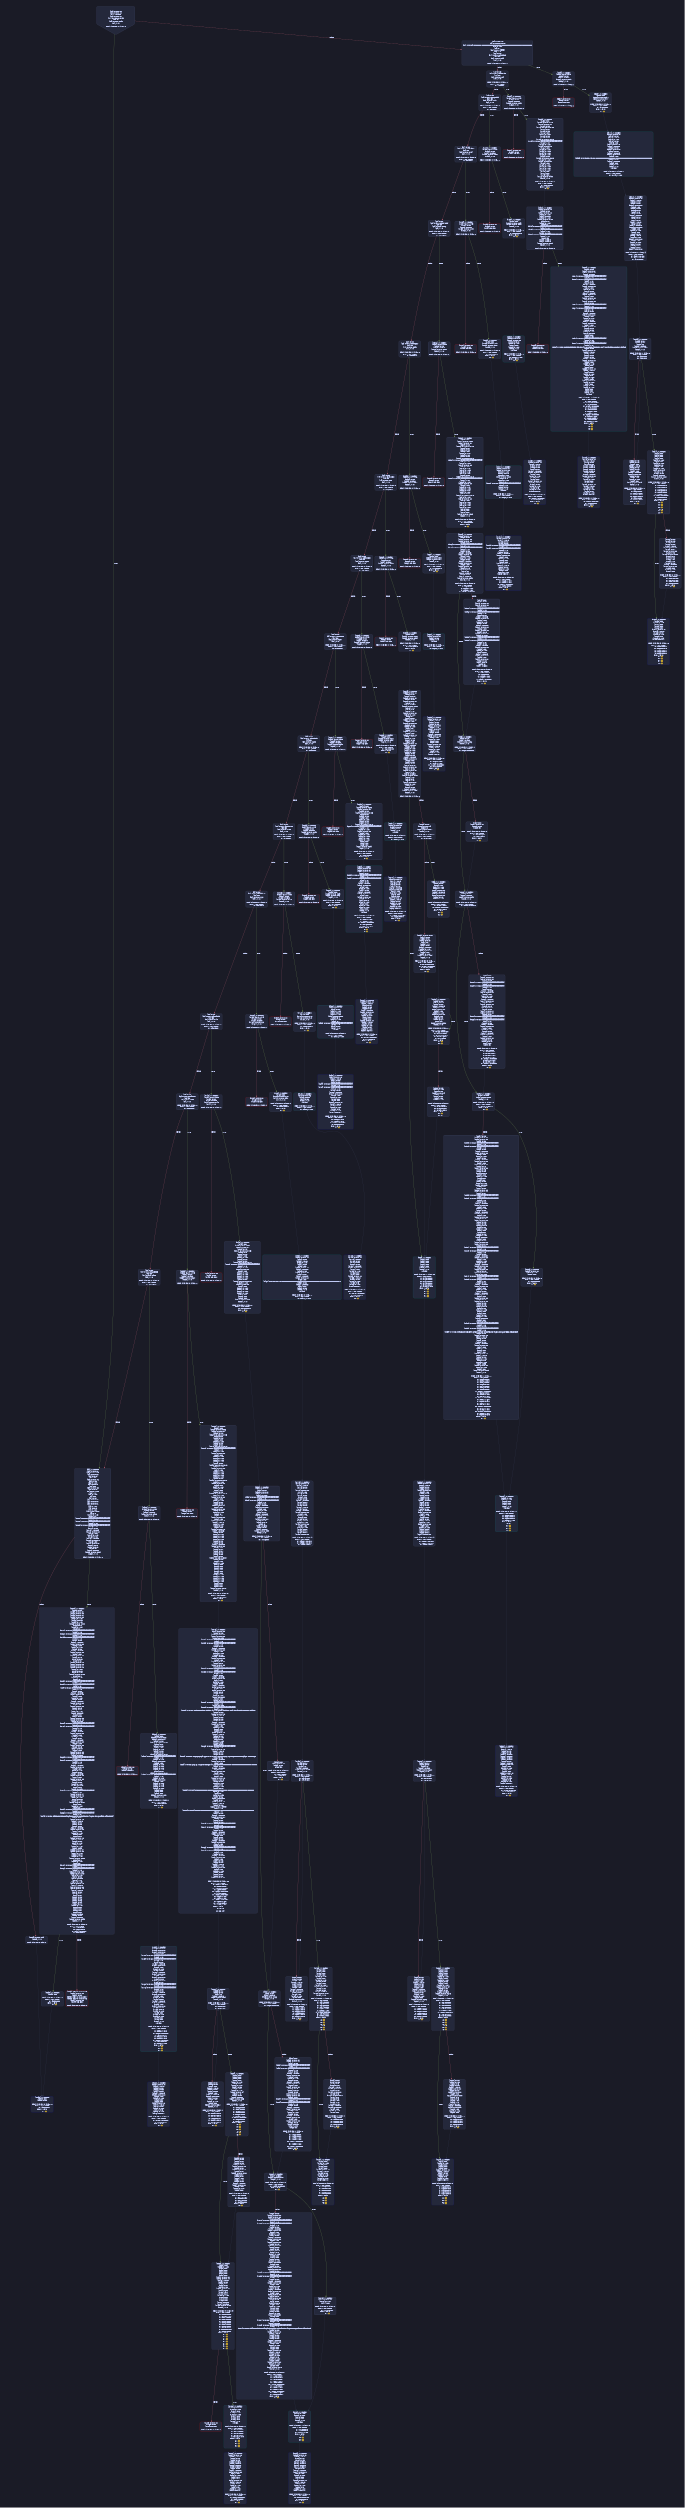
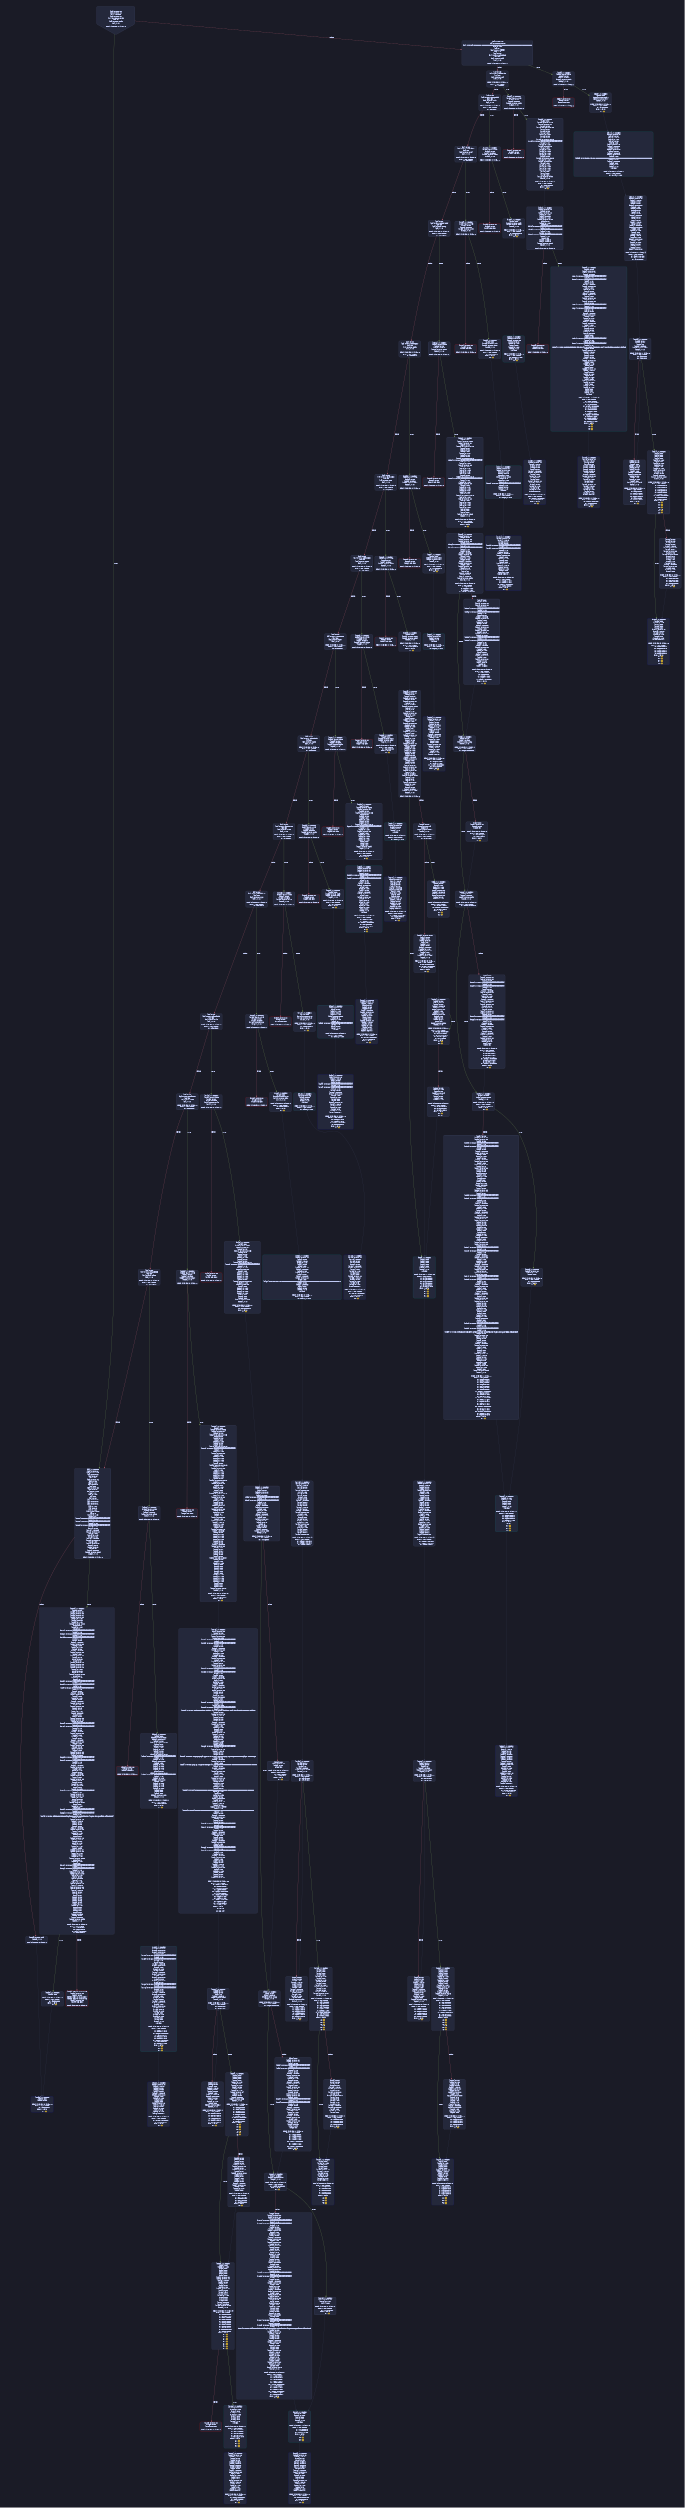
(37, 1940) -> (37, 1940)
